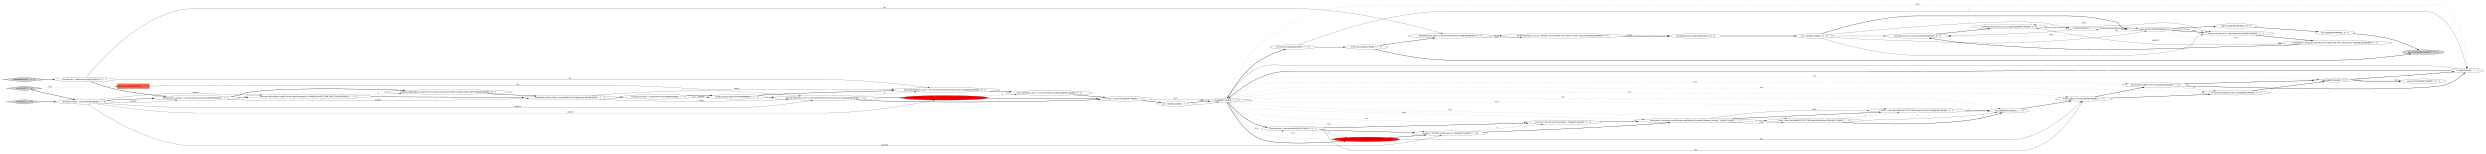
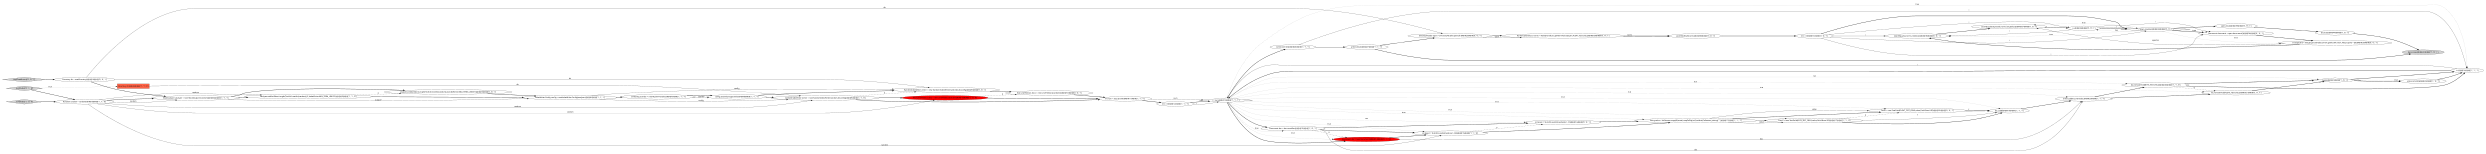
none -> (2449, 77)
